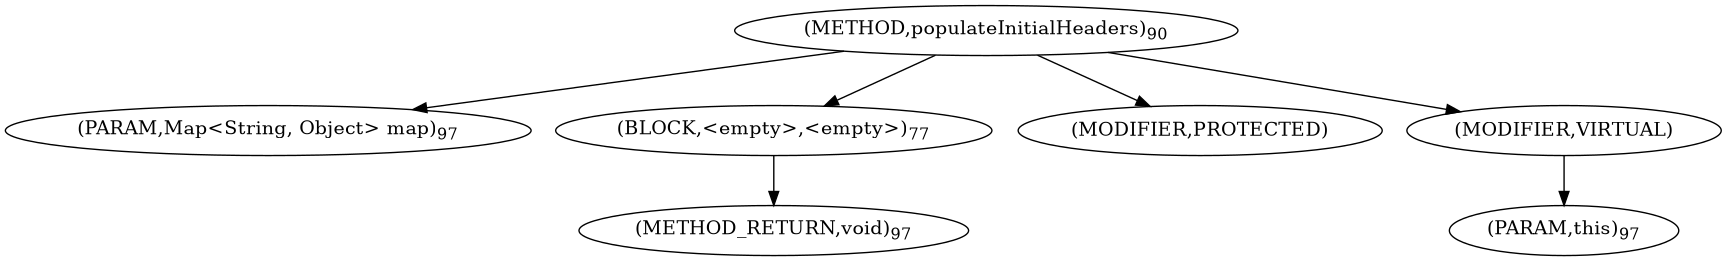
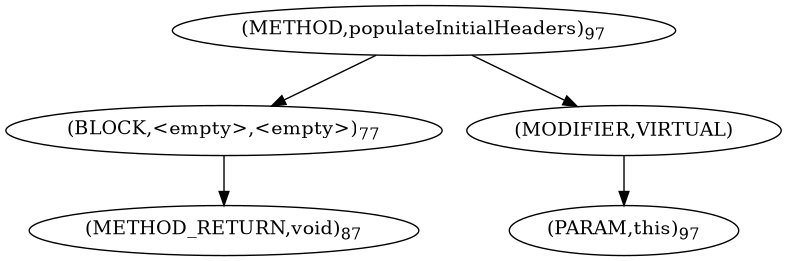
(1158, 28) -> (596, 28)
(268, 131) -> none
(1200, 131) -> none
(902, 228) -> (352, 228)
